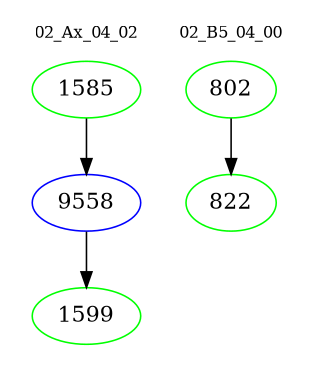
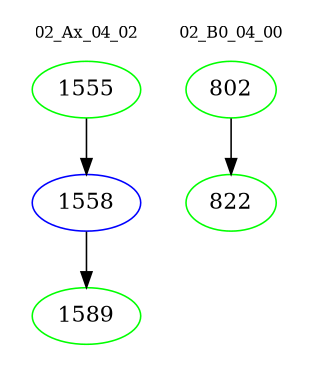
(231, 34) -> (231, 34)
(86, 90) -> (86, 90)
(86, 203) -> (86, 203)
(86, 316) -> (86, 316)
